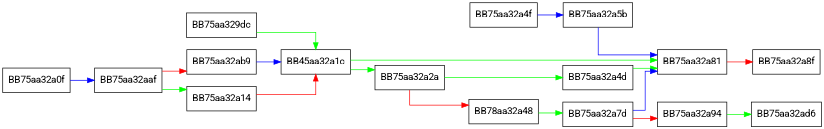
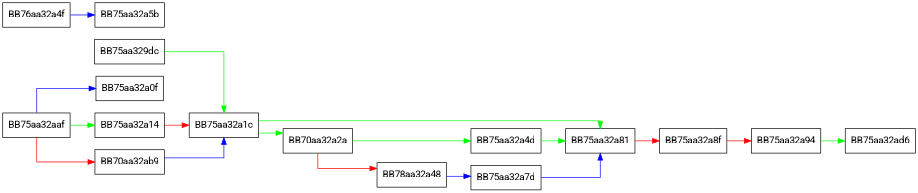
(504, 15) -> (36, 15)
(611, 55) -> none
(222, 62) -> (130, 162)
(316, 62) -> (224, 125)
(410, 78) -> (318, 141)
(79, 80) -> (51, 88)
(547, 113) -> (455, 176)
(642, 118) -> (736, 141)
